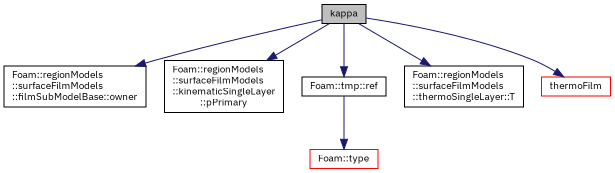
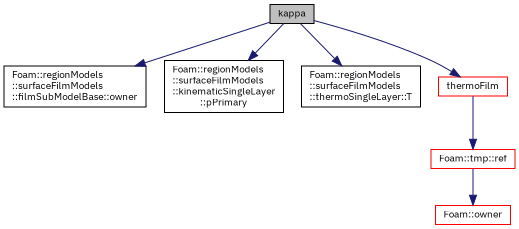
(344, 45) -> (473, 118)
(344, 86) -> (473, 159)
(344, 159) -> (473, 215)
